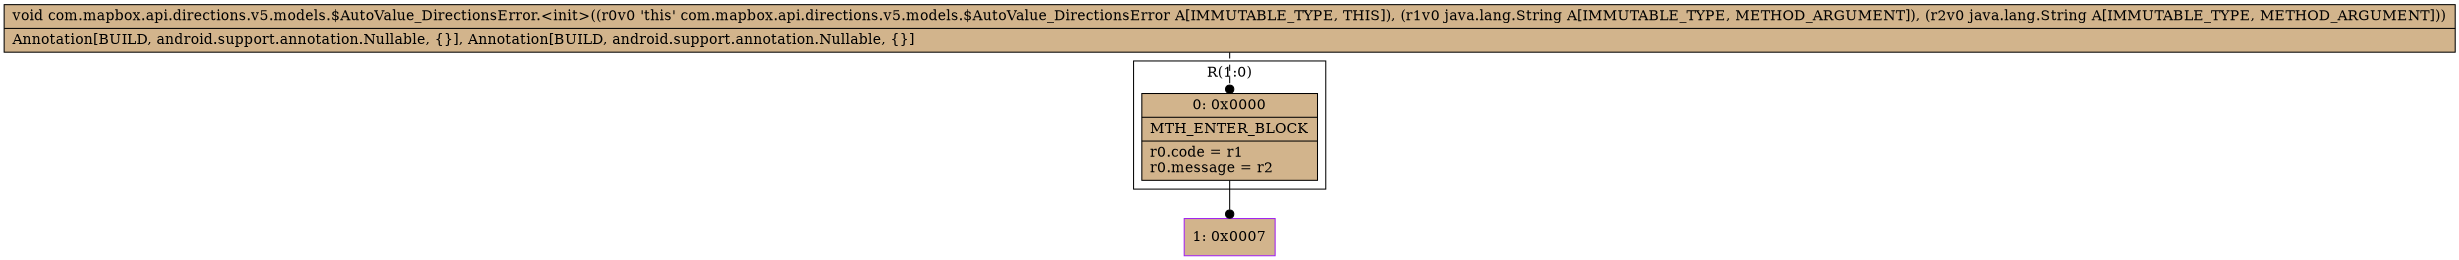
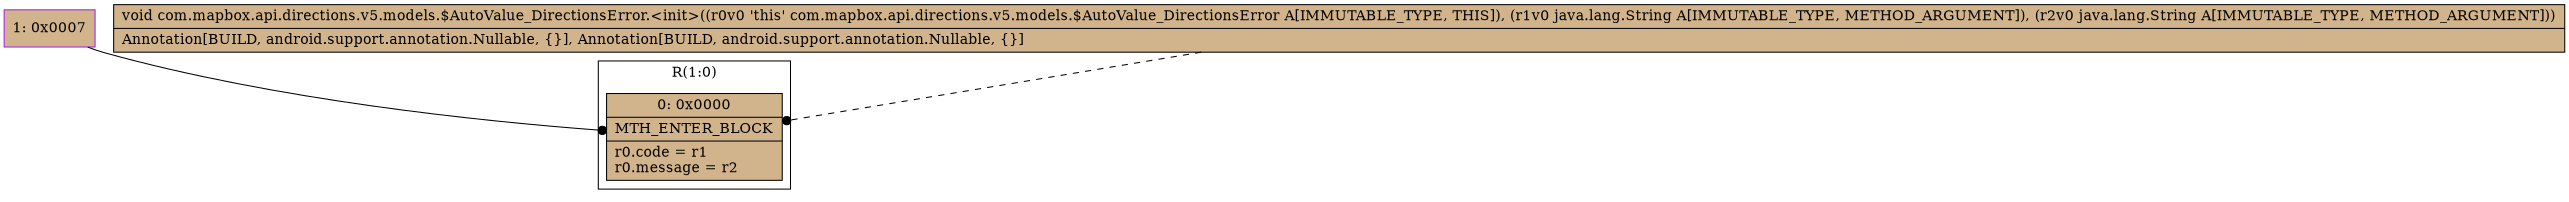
(1230, 196) -> (341, 101)
